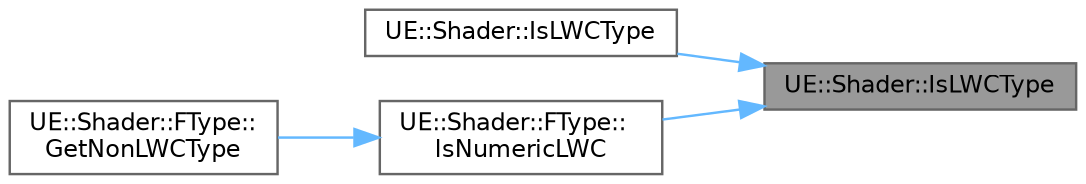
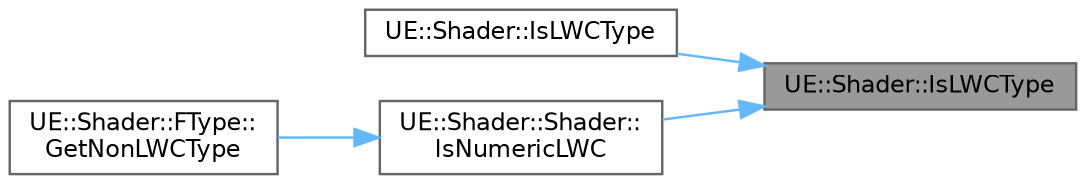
(521, 138) -> (521, 138)
